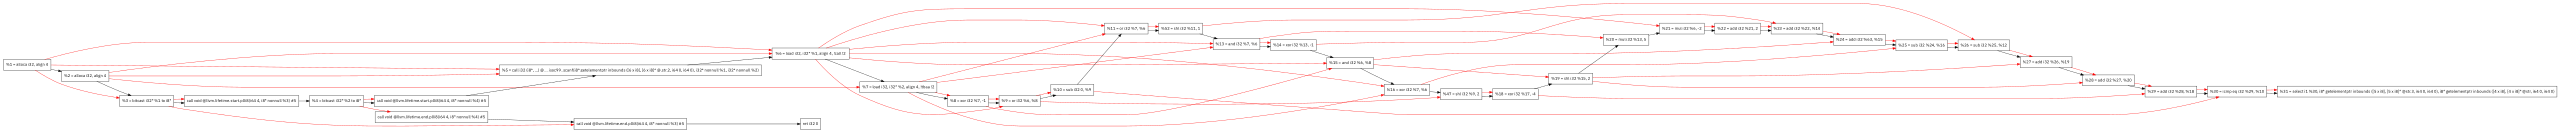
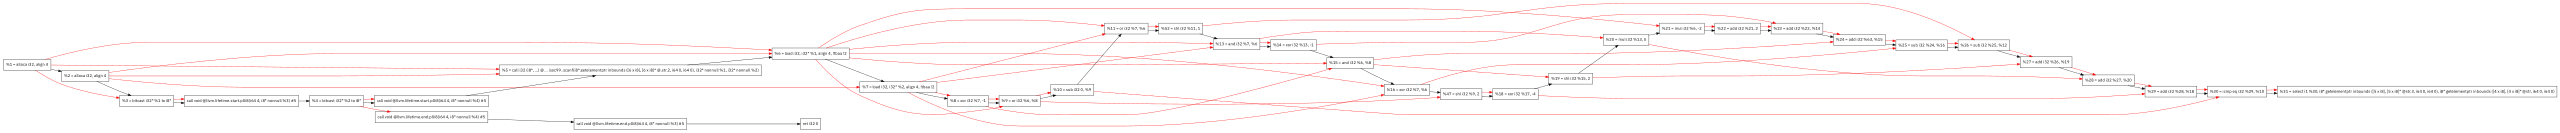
(811, 54) -> (811, 54)
(1836, 87) -> (1874, 74)
(369, 126) -> none
